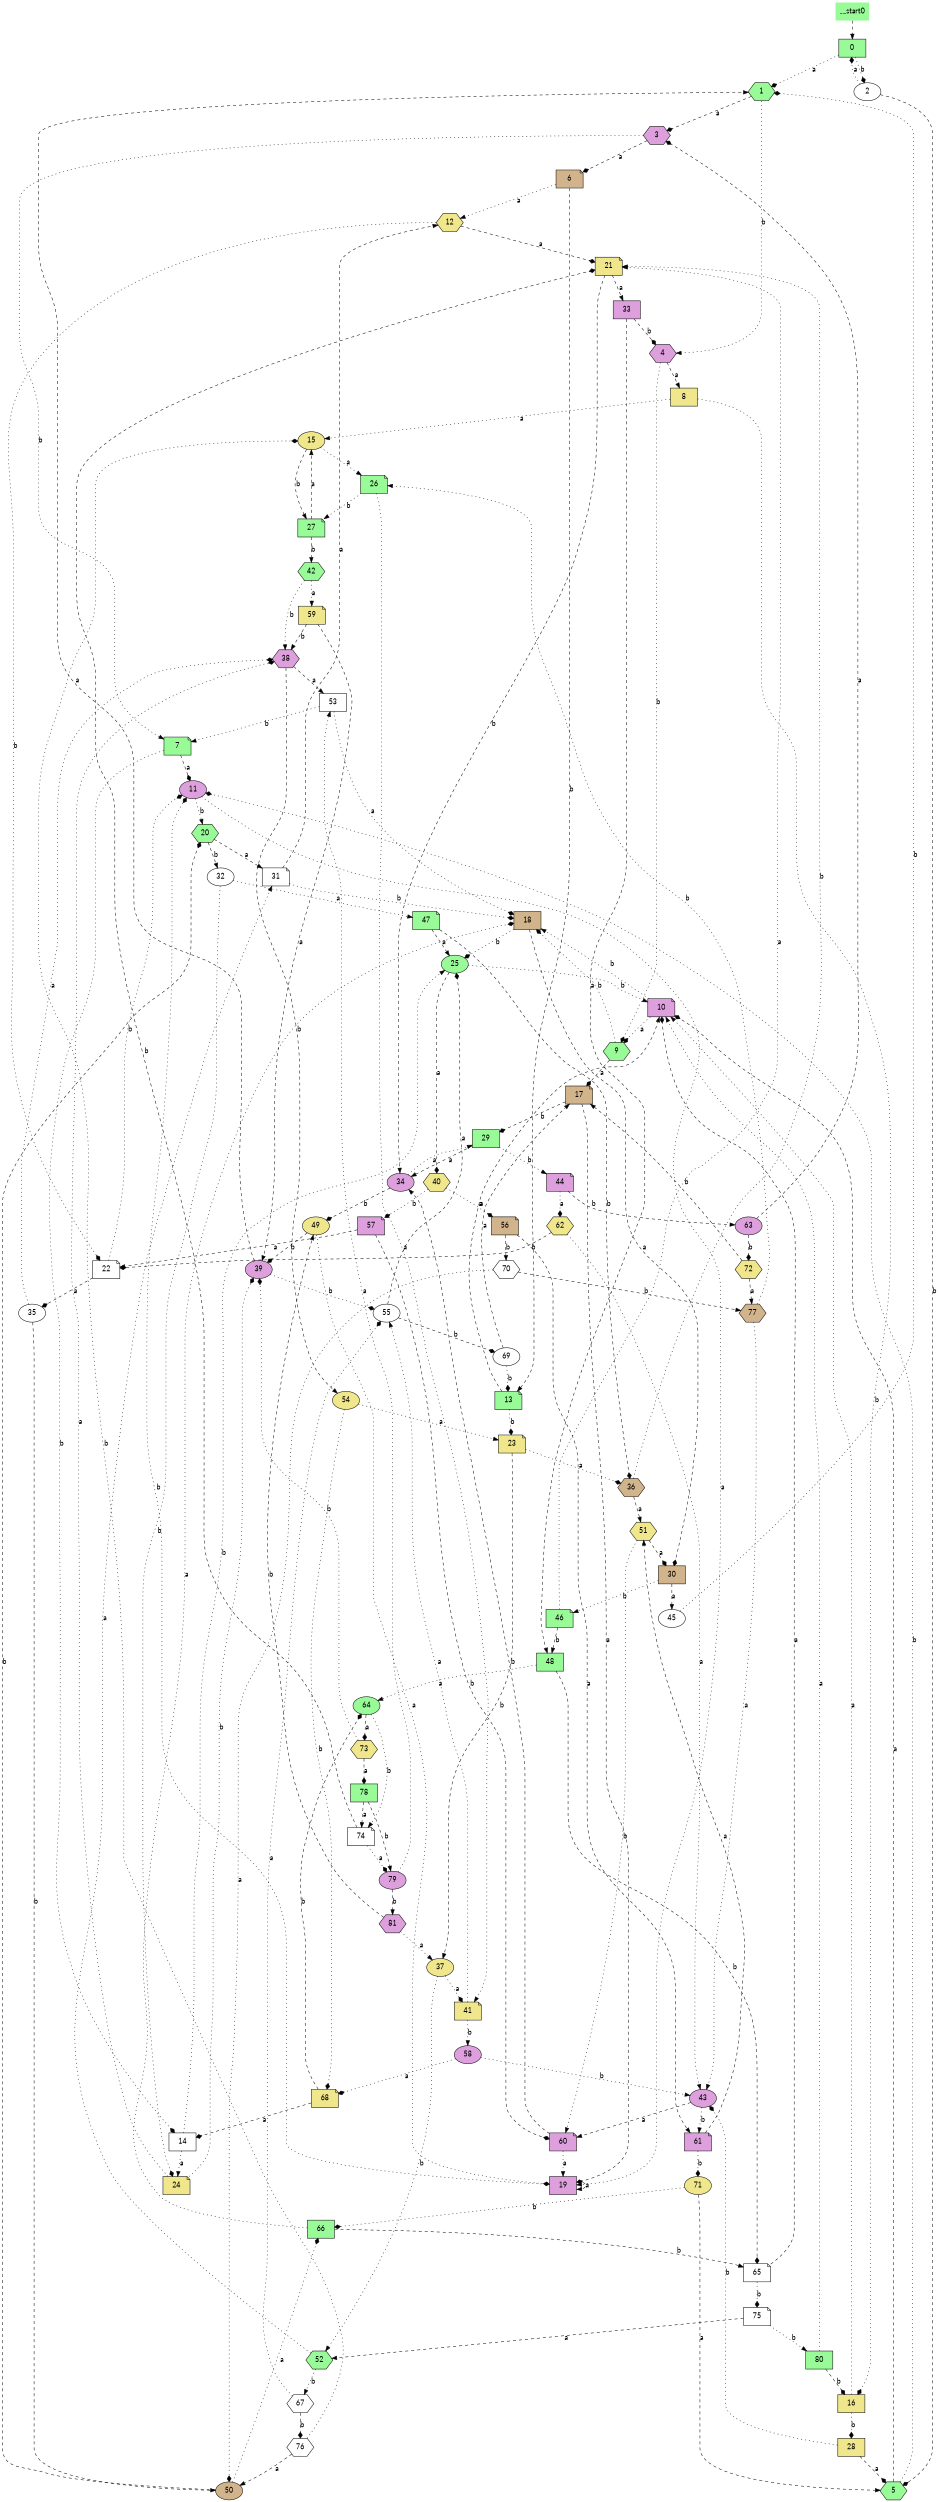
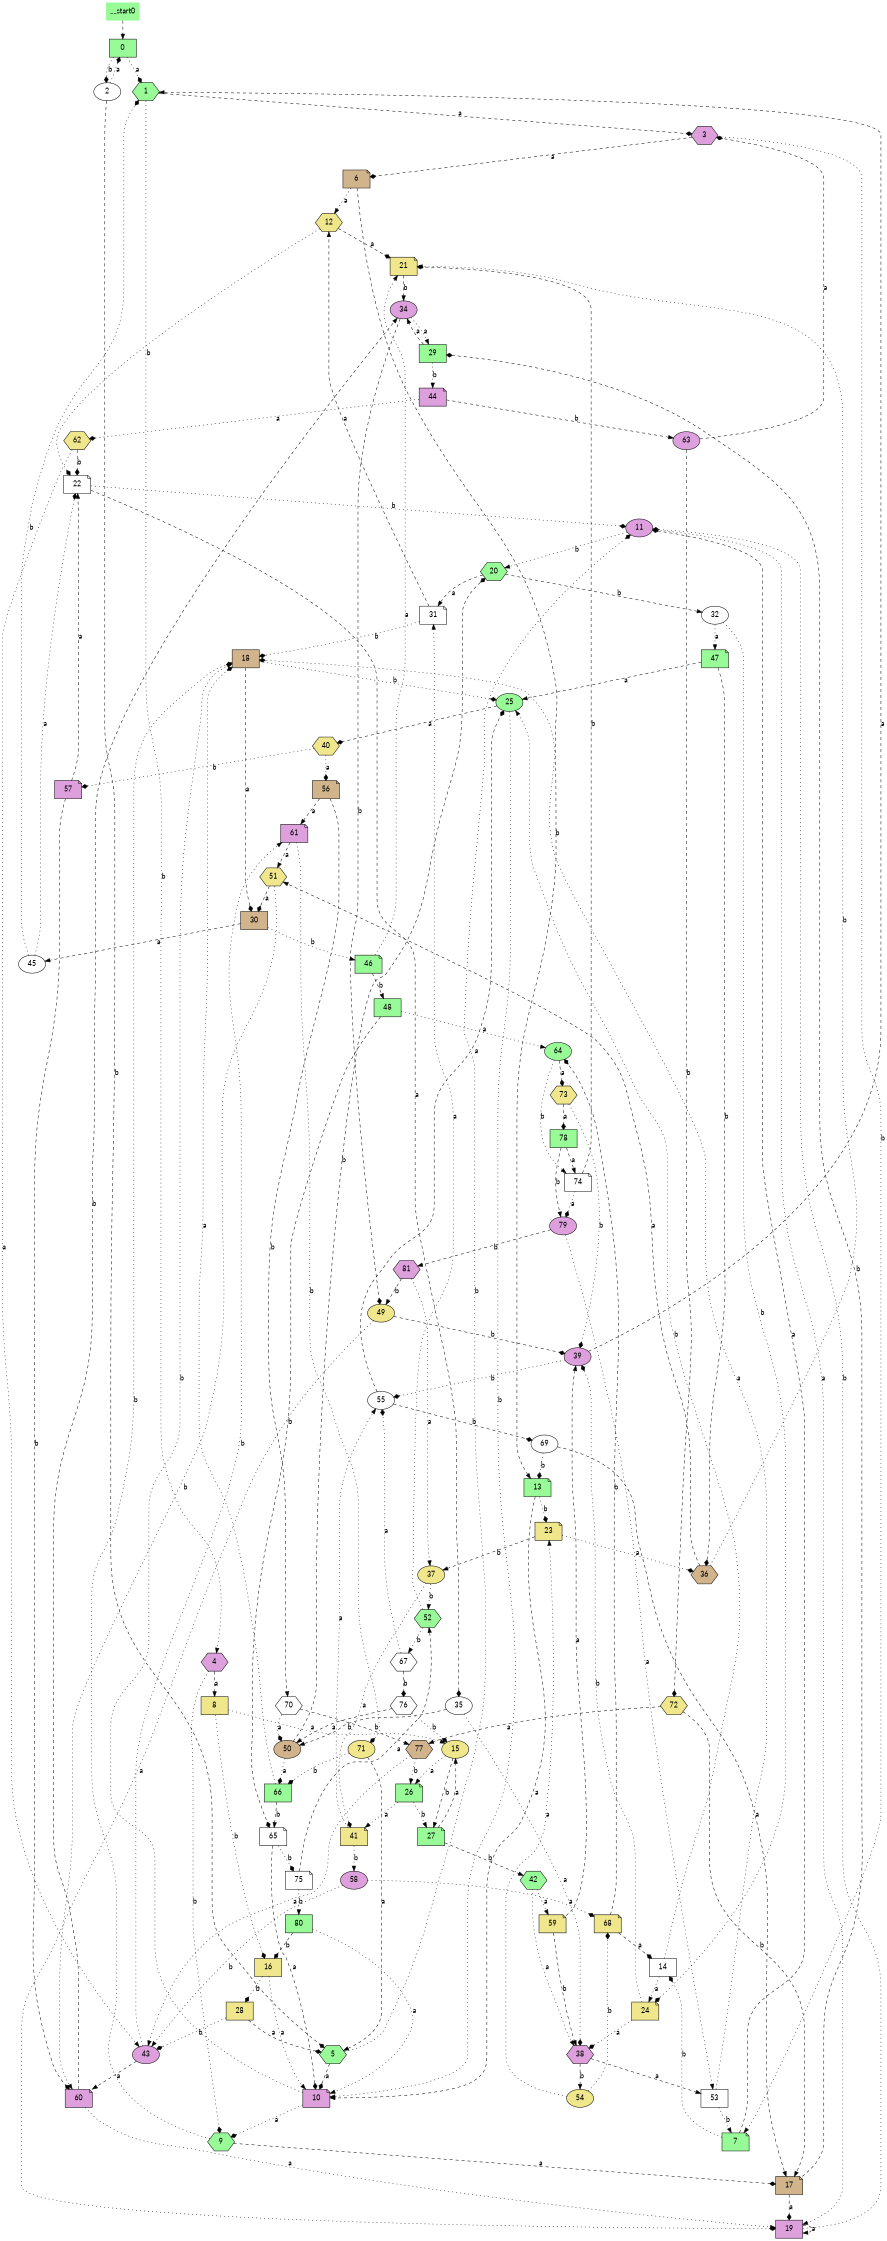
(627, 310) -> none
(292, 615) -> (547, 1967)
none -> (43, 727)
